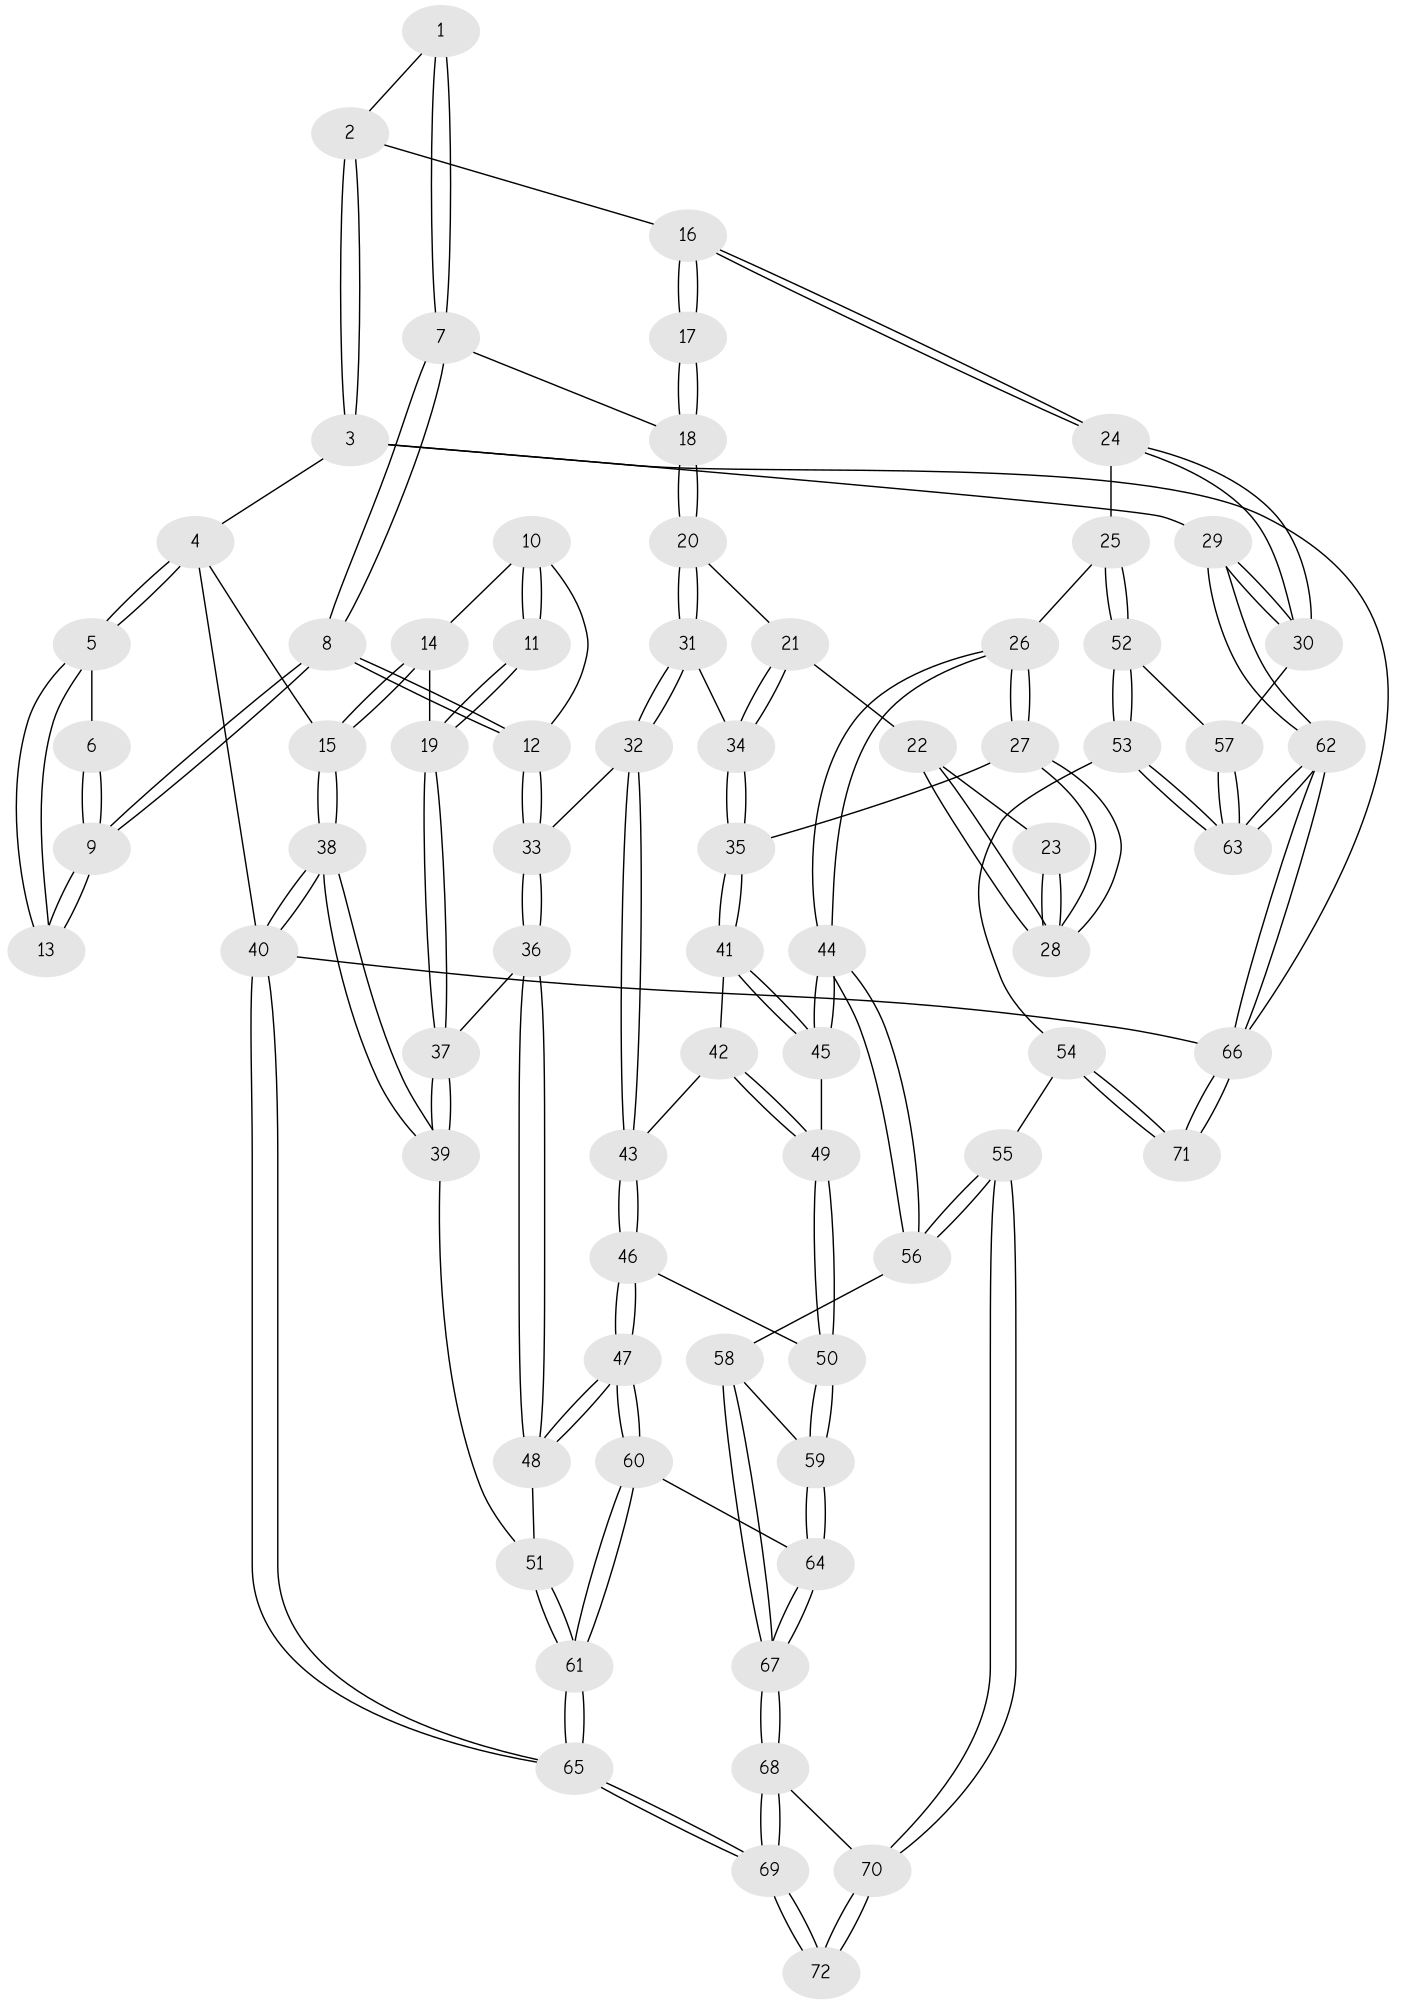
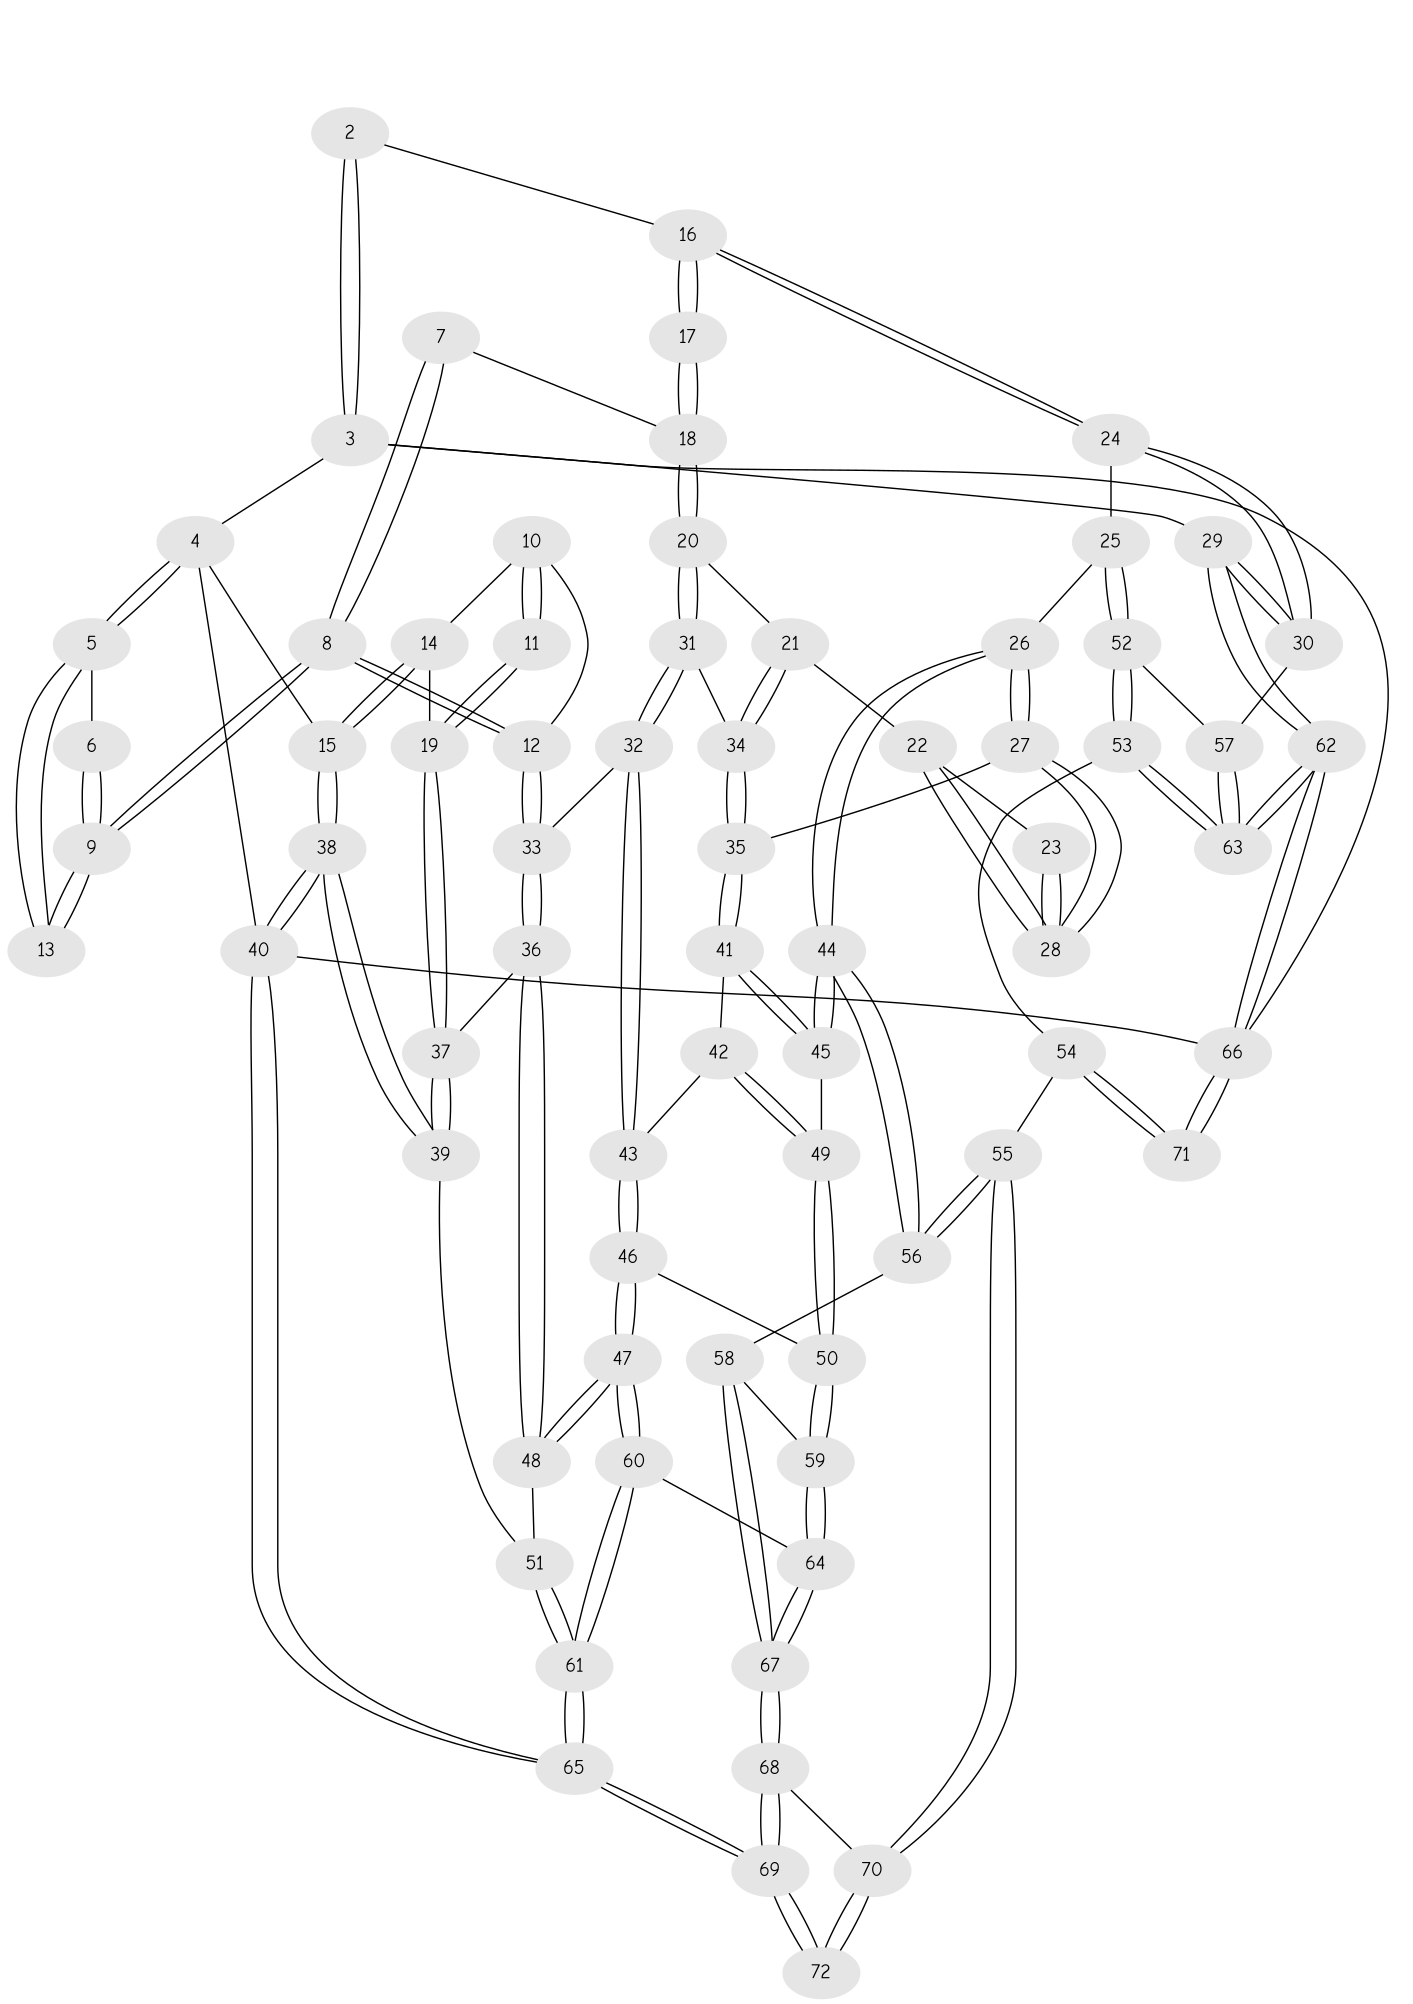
(441, 31) -> none
